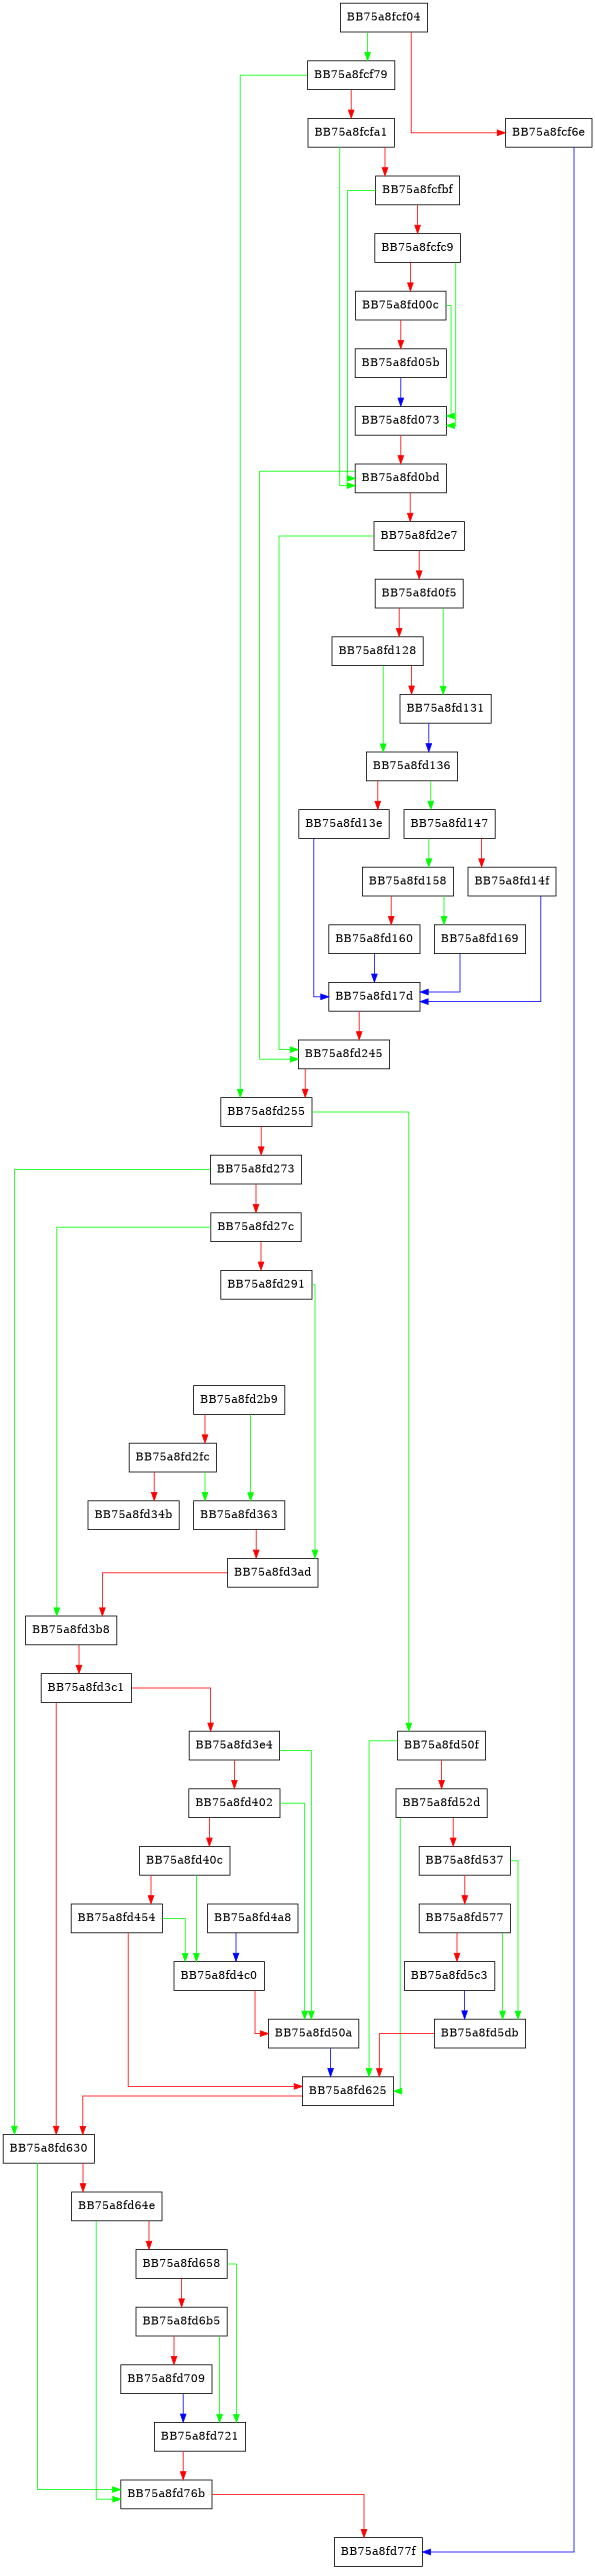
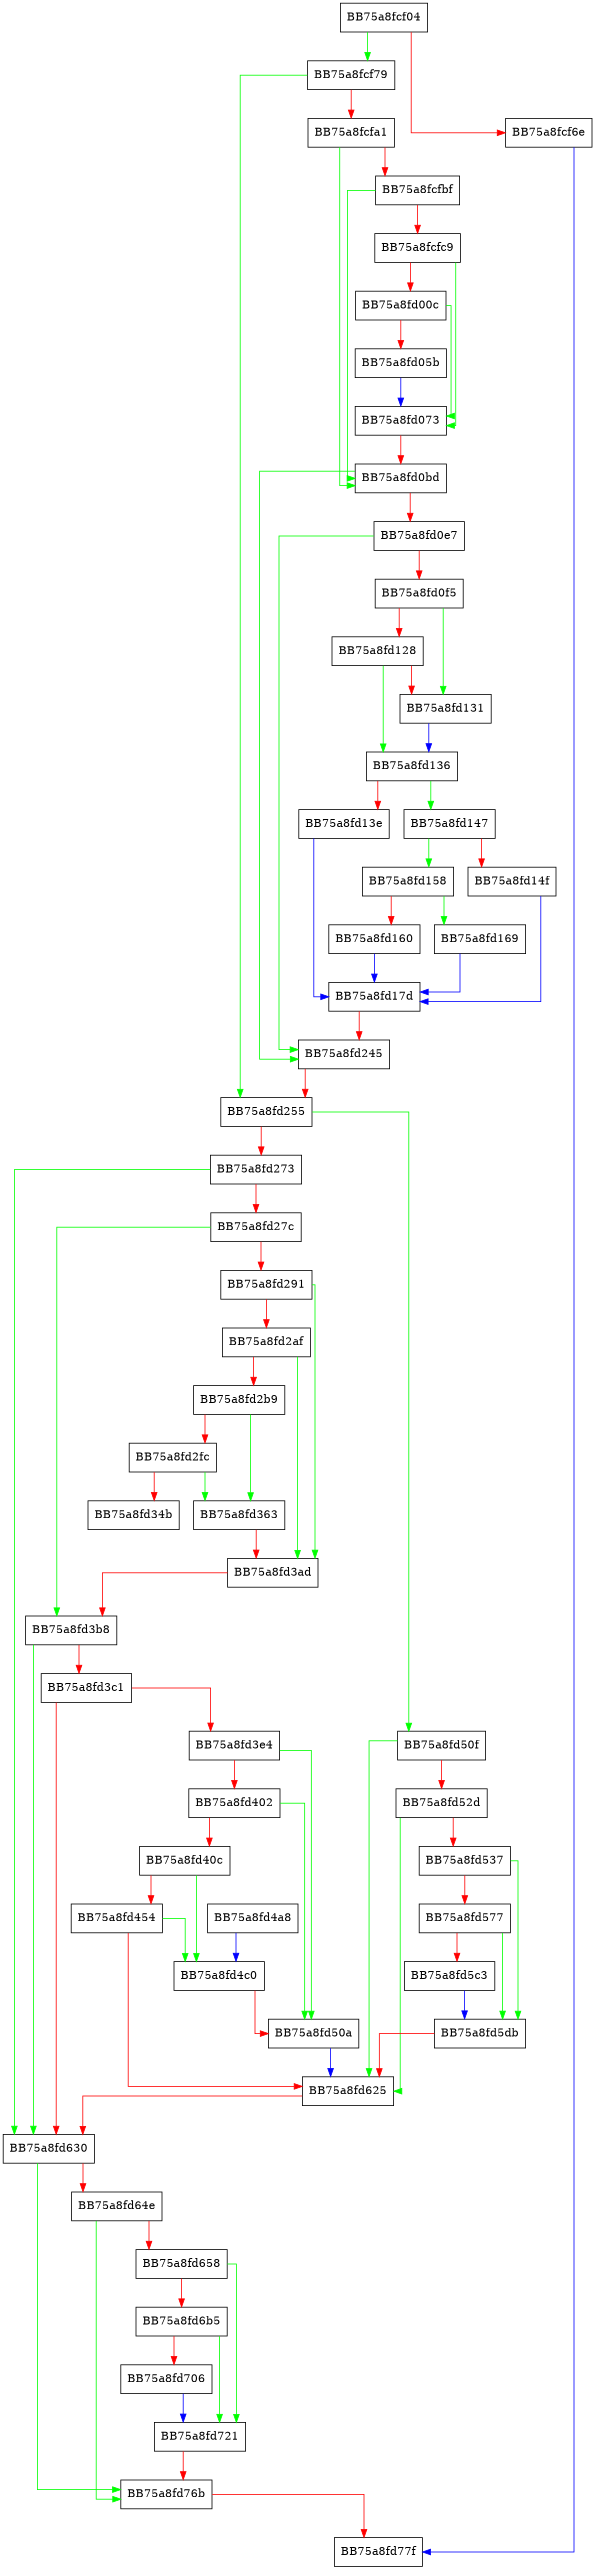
(419, 536) -> (419, 536)
none -> (266, 1342)
none -> (33, 1886)
(166, 2379) -> (166, 2379)
